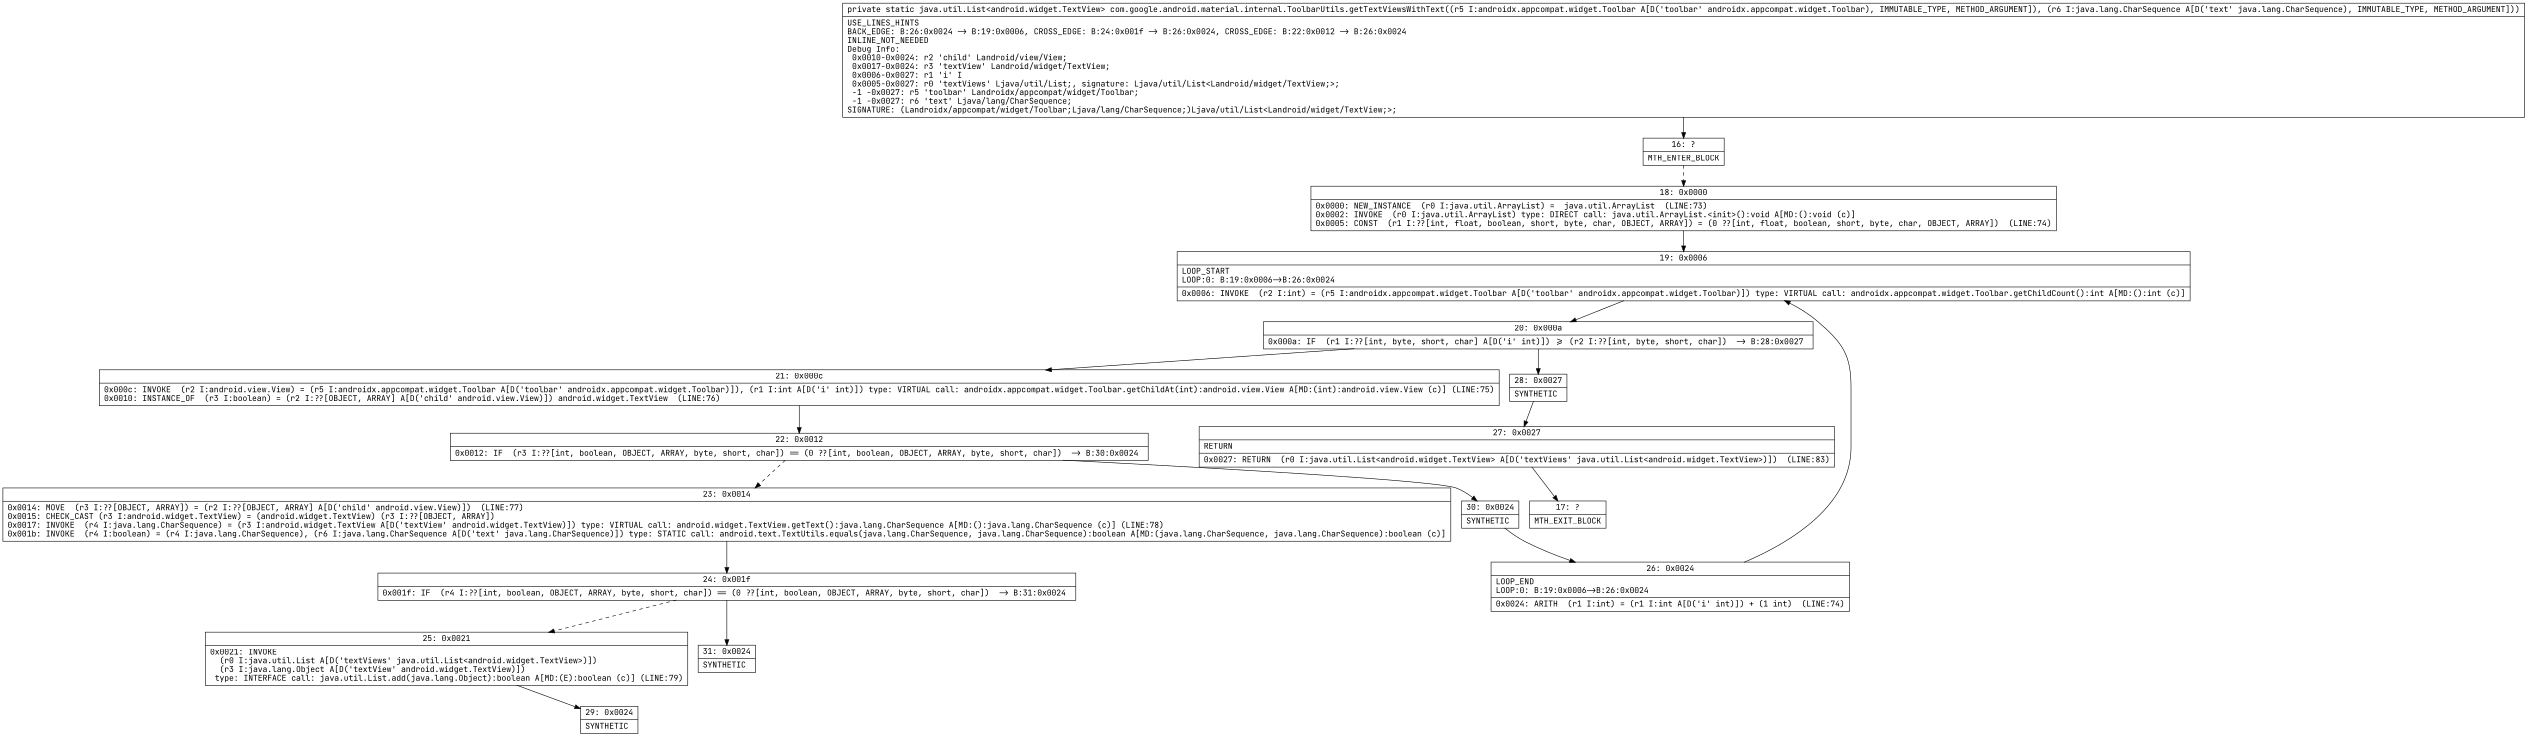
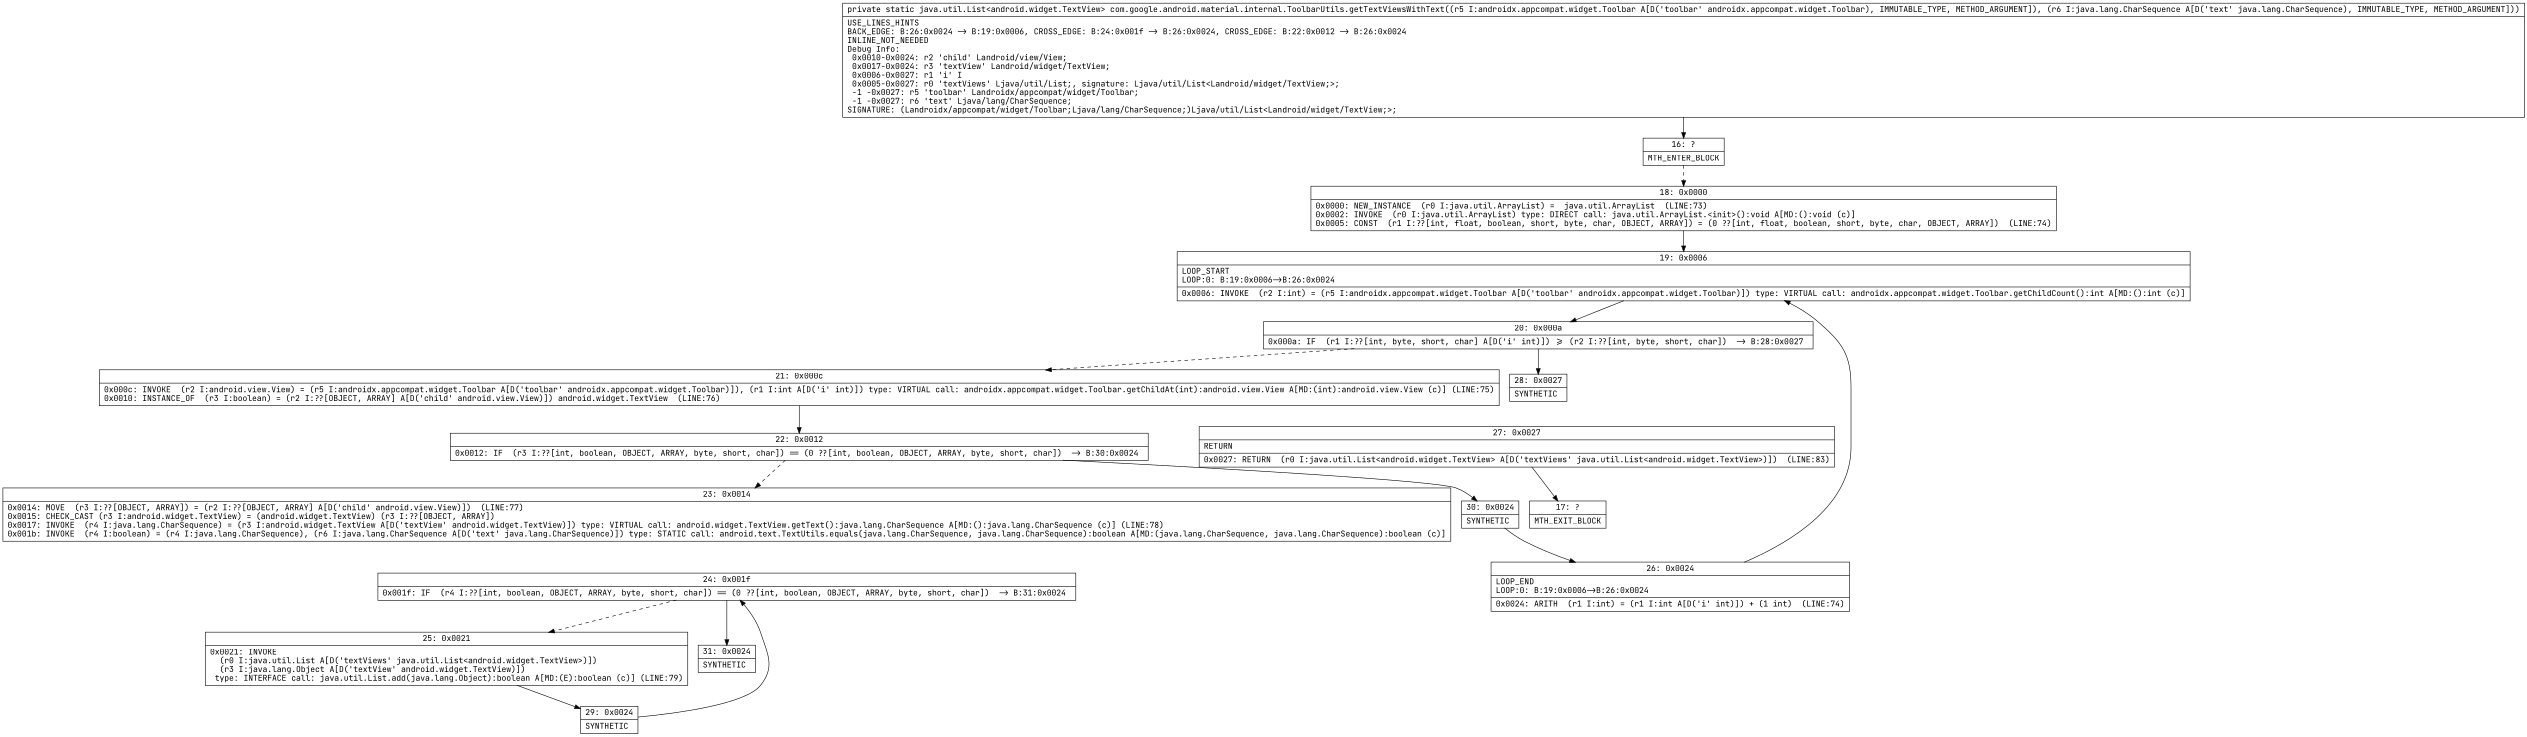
(1203, 359) -> (1203, 359)
(1530, 411) -> none
(727, 554) -> (744, 696)
